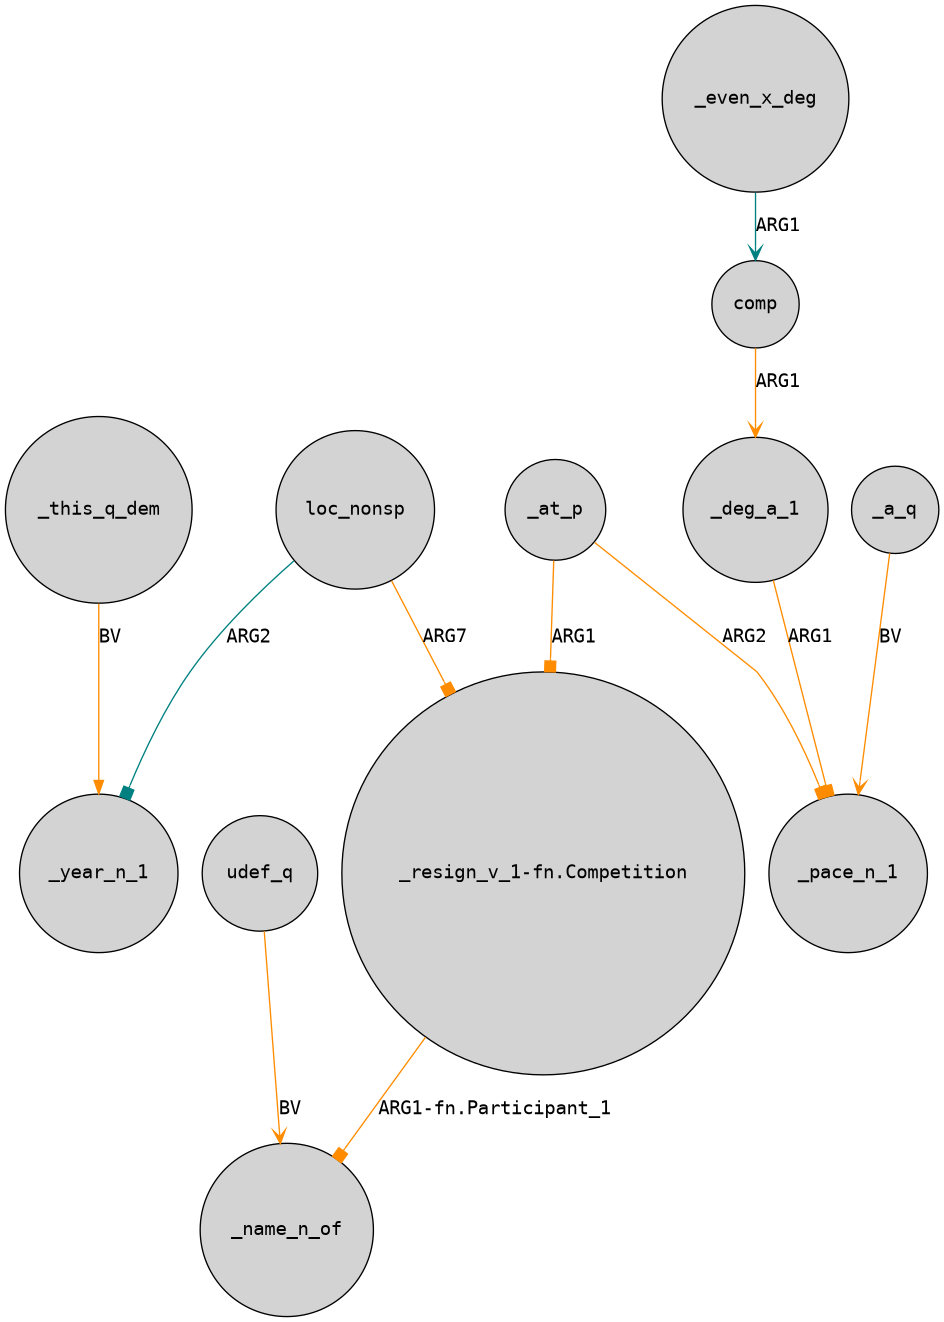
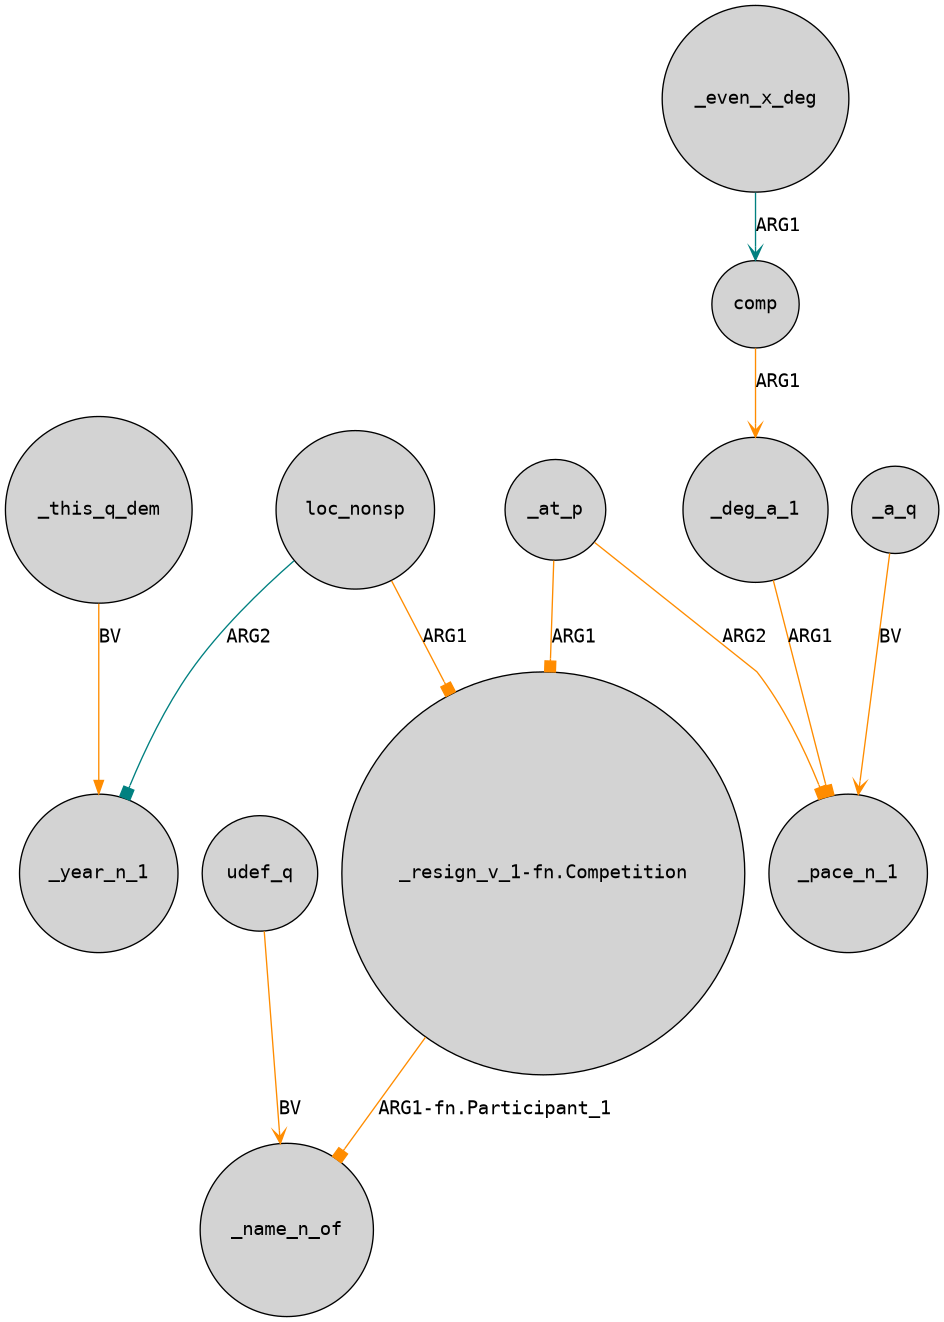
(445, 638) -> (445, 638)
